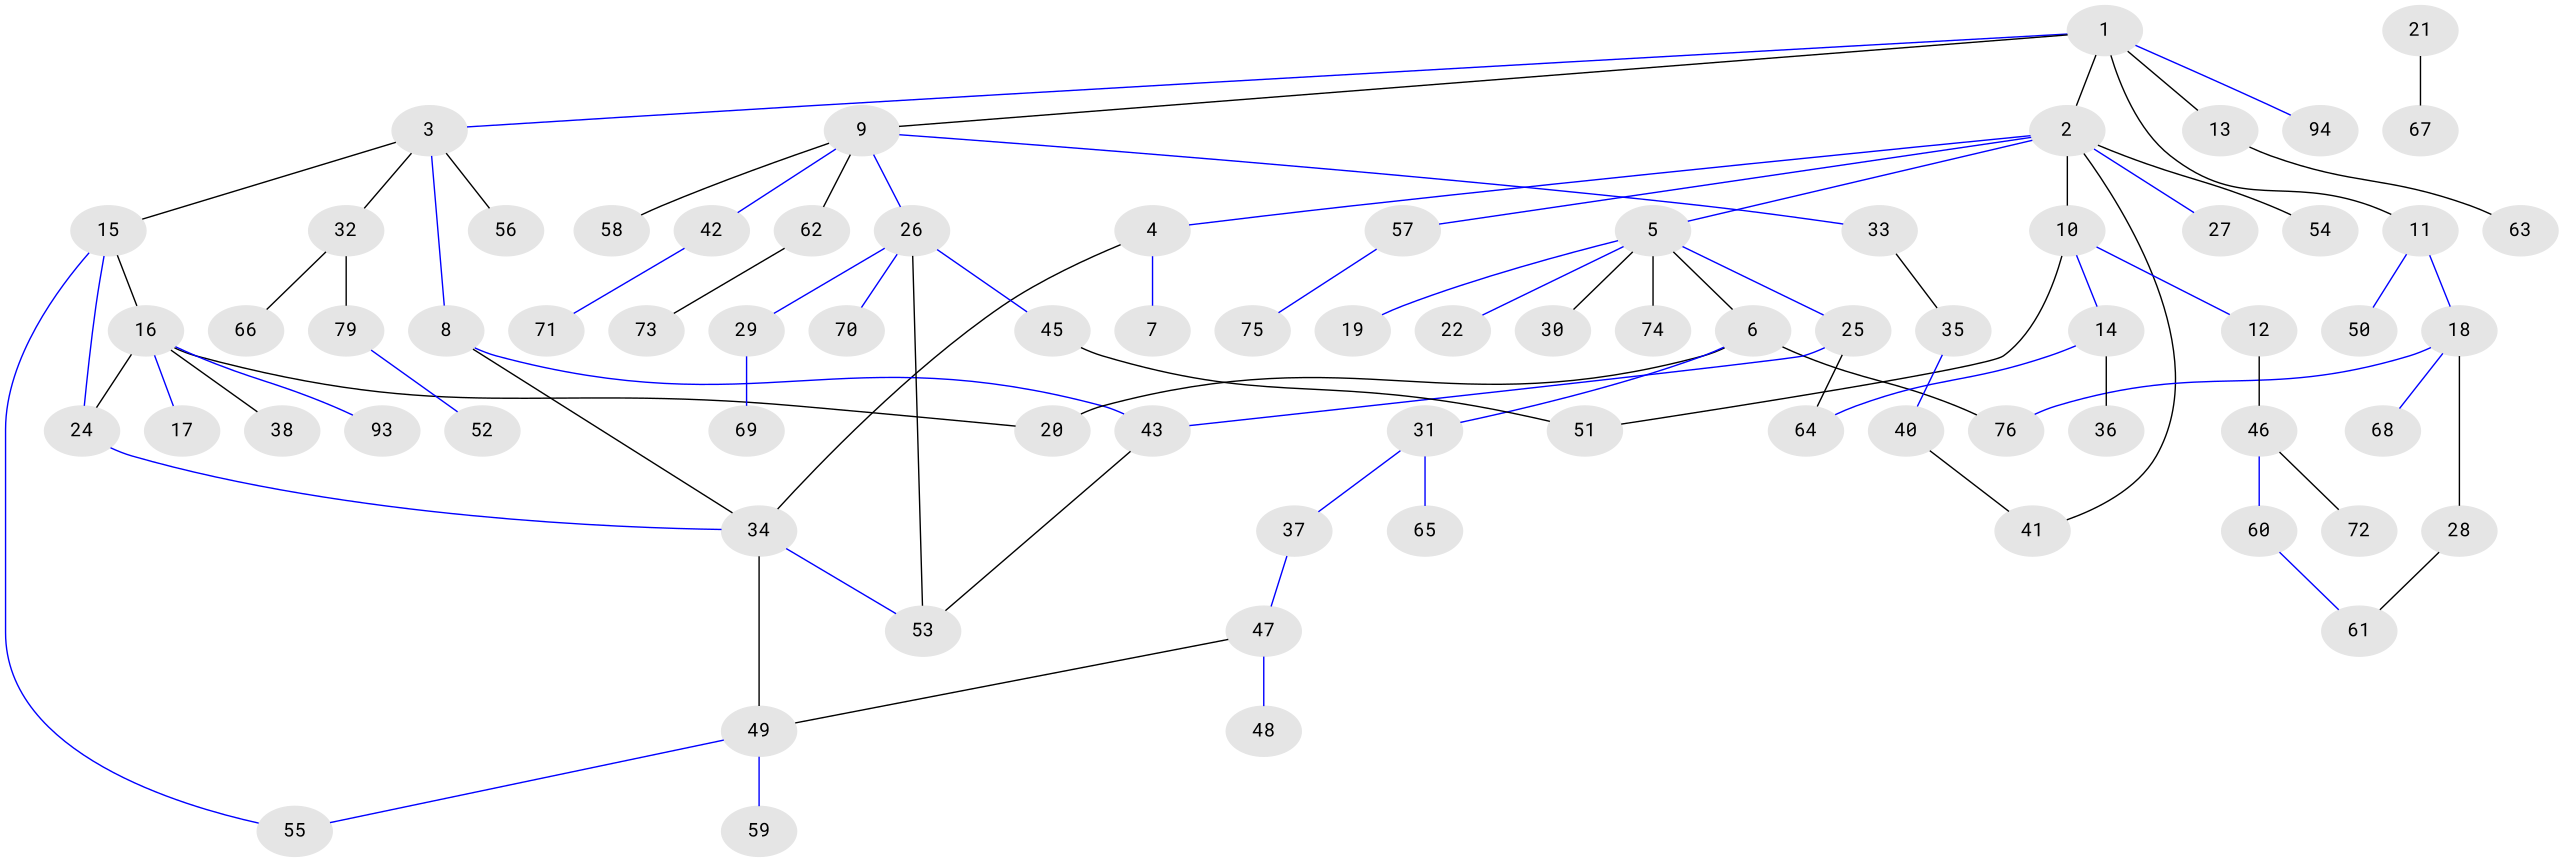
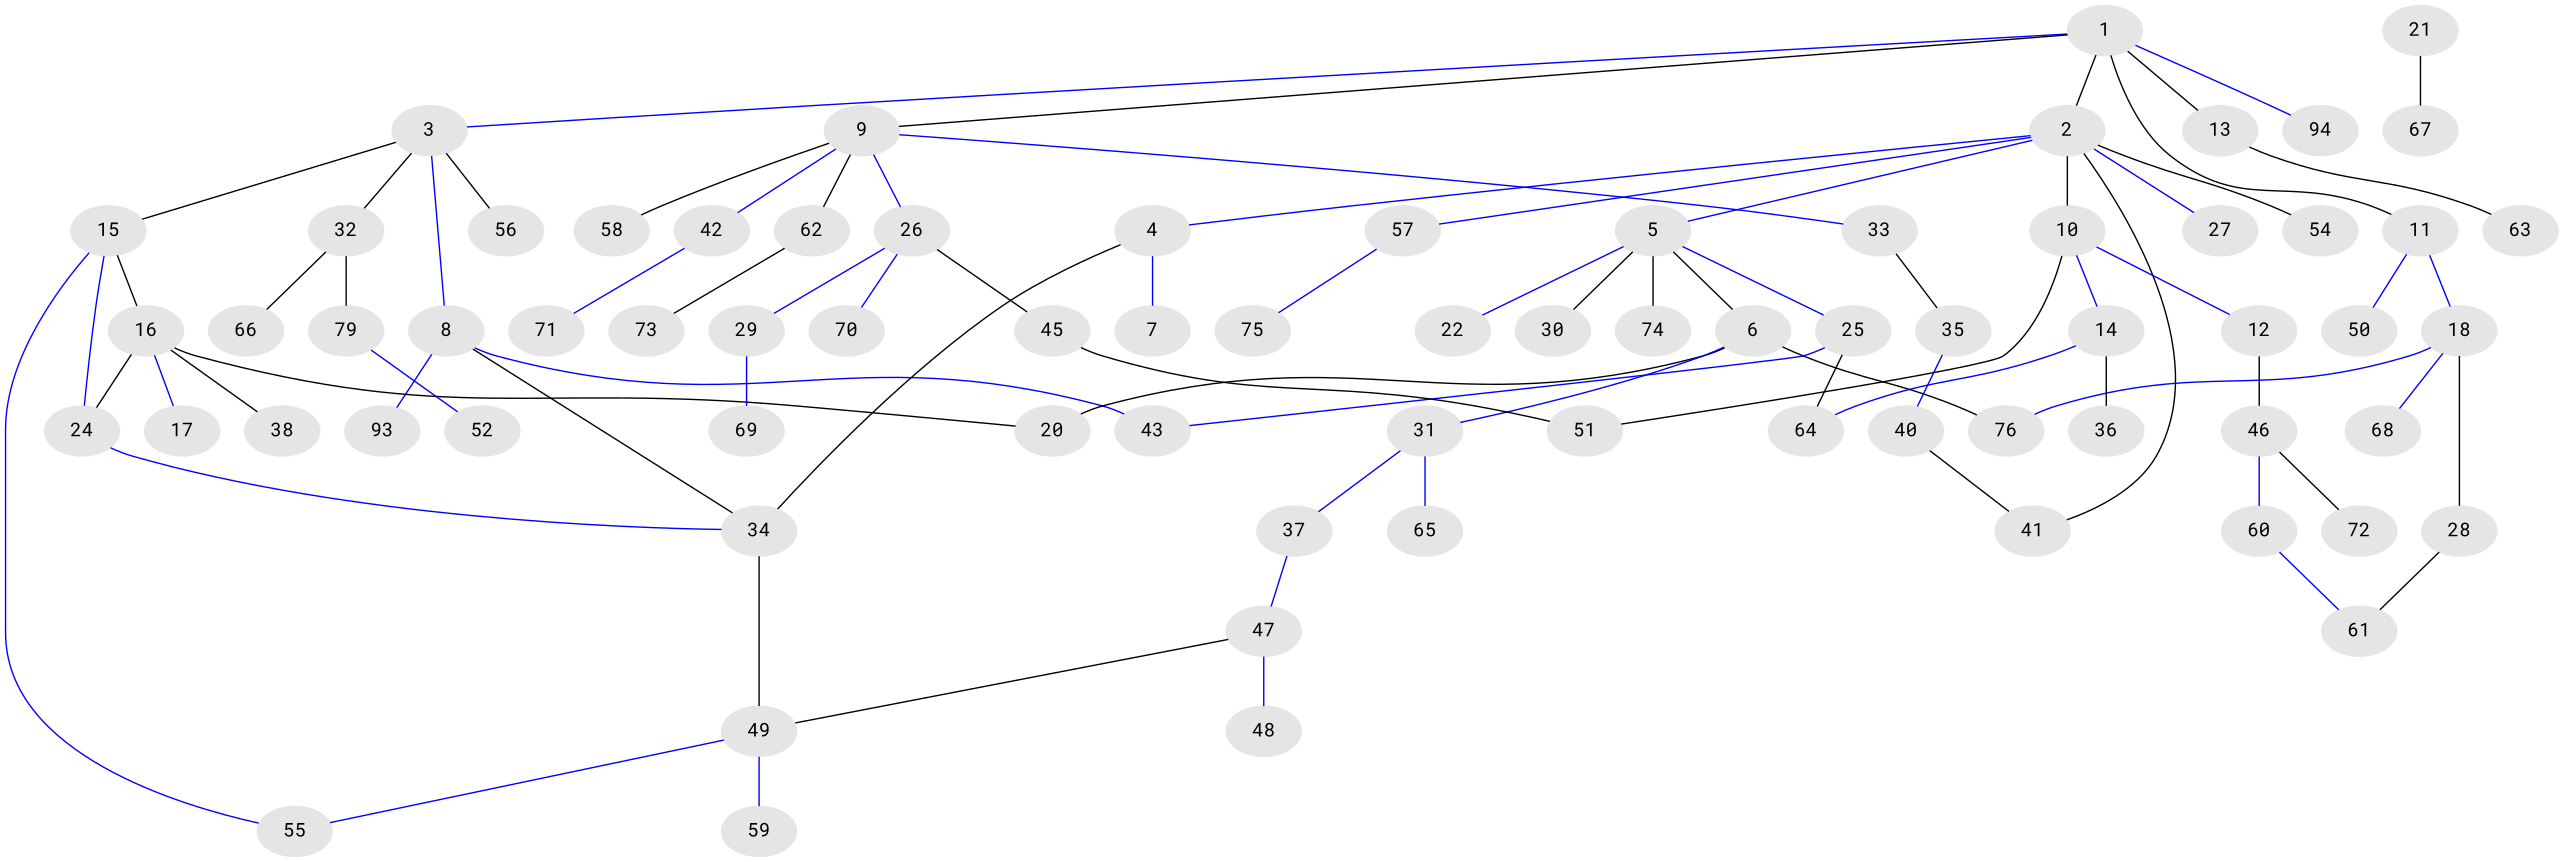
(982, 281) -> (982, 281)
(1353, 331) -> none
(264, 381) -> (420, 373)
(923, 631) -> none
